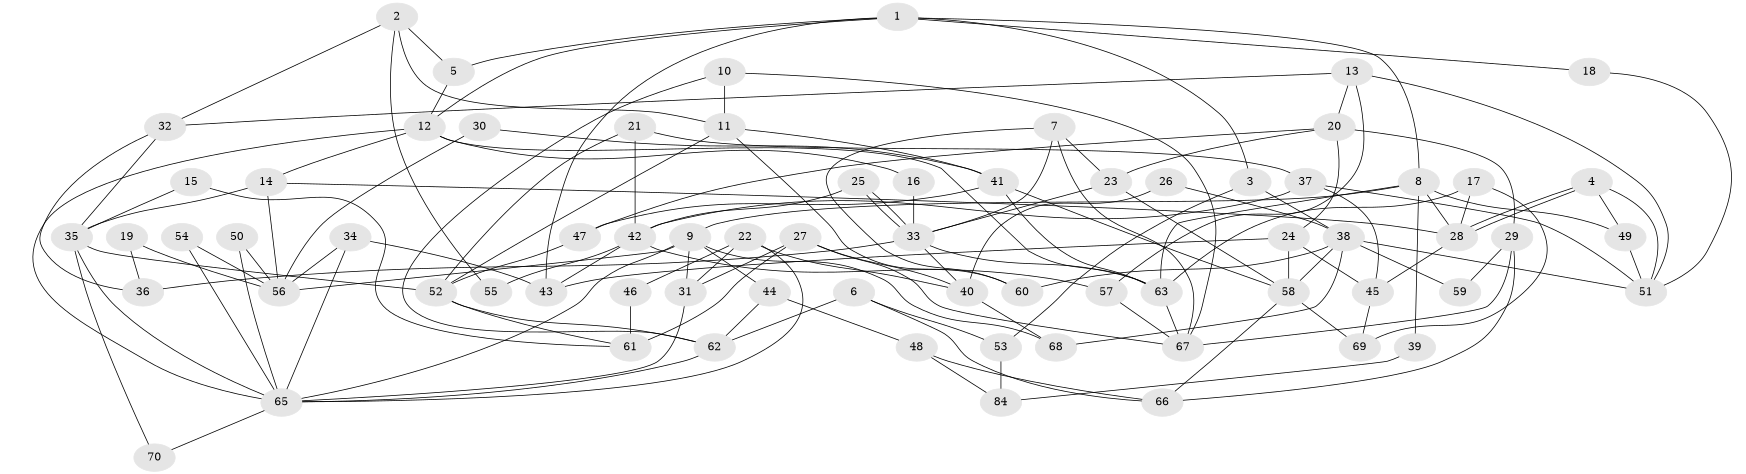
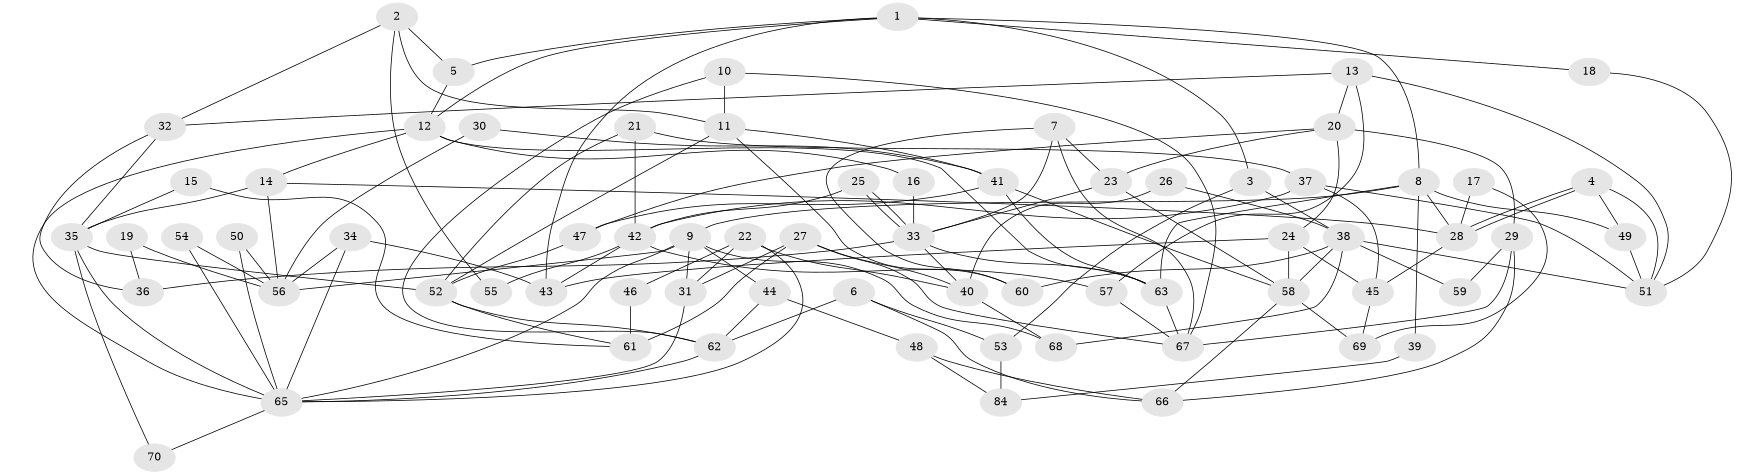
(1338, 208) -> none
